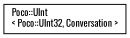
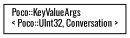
(65, 19) -> (65, 19)
